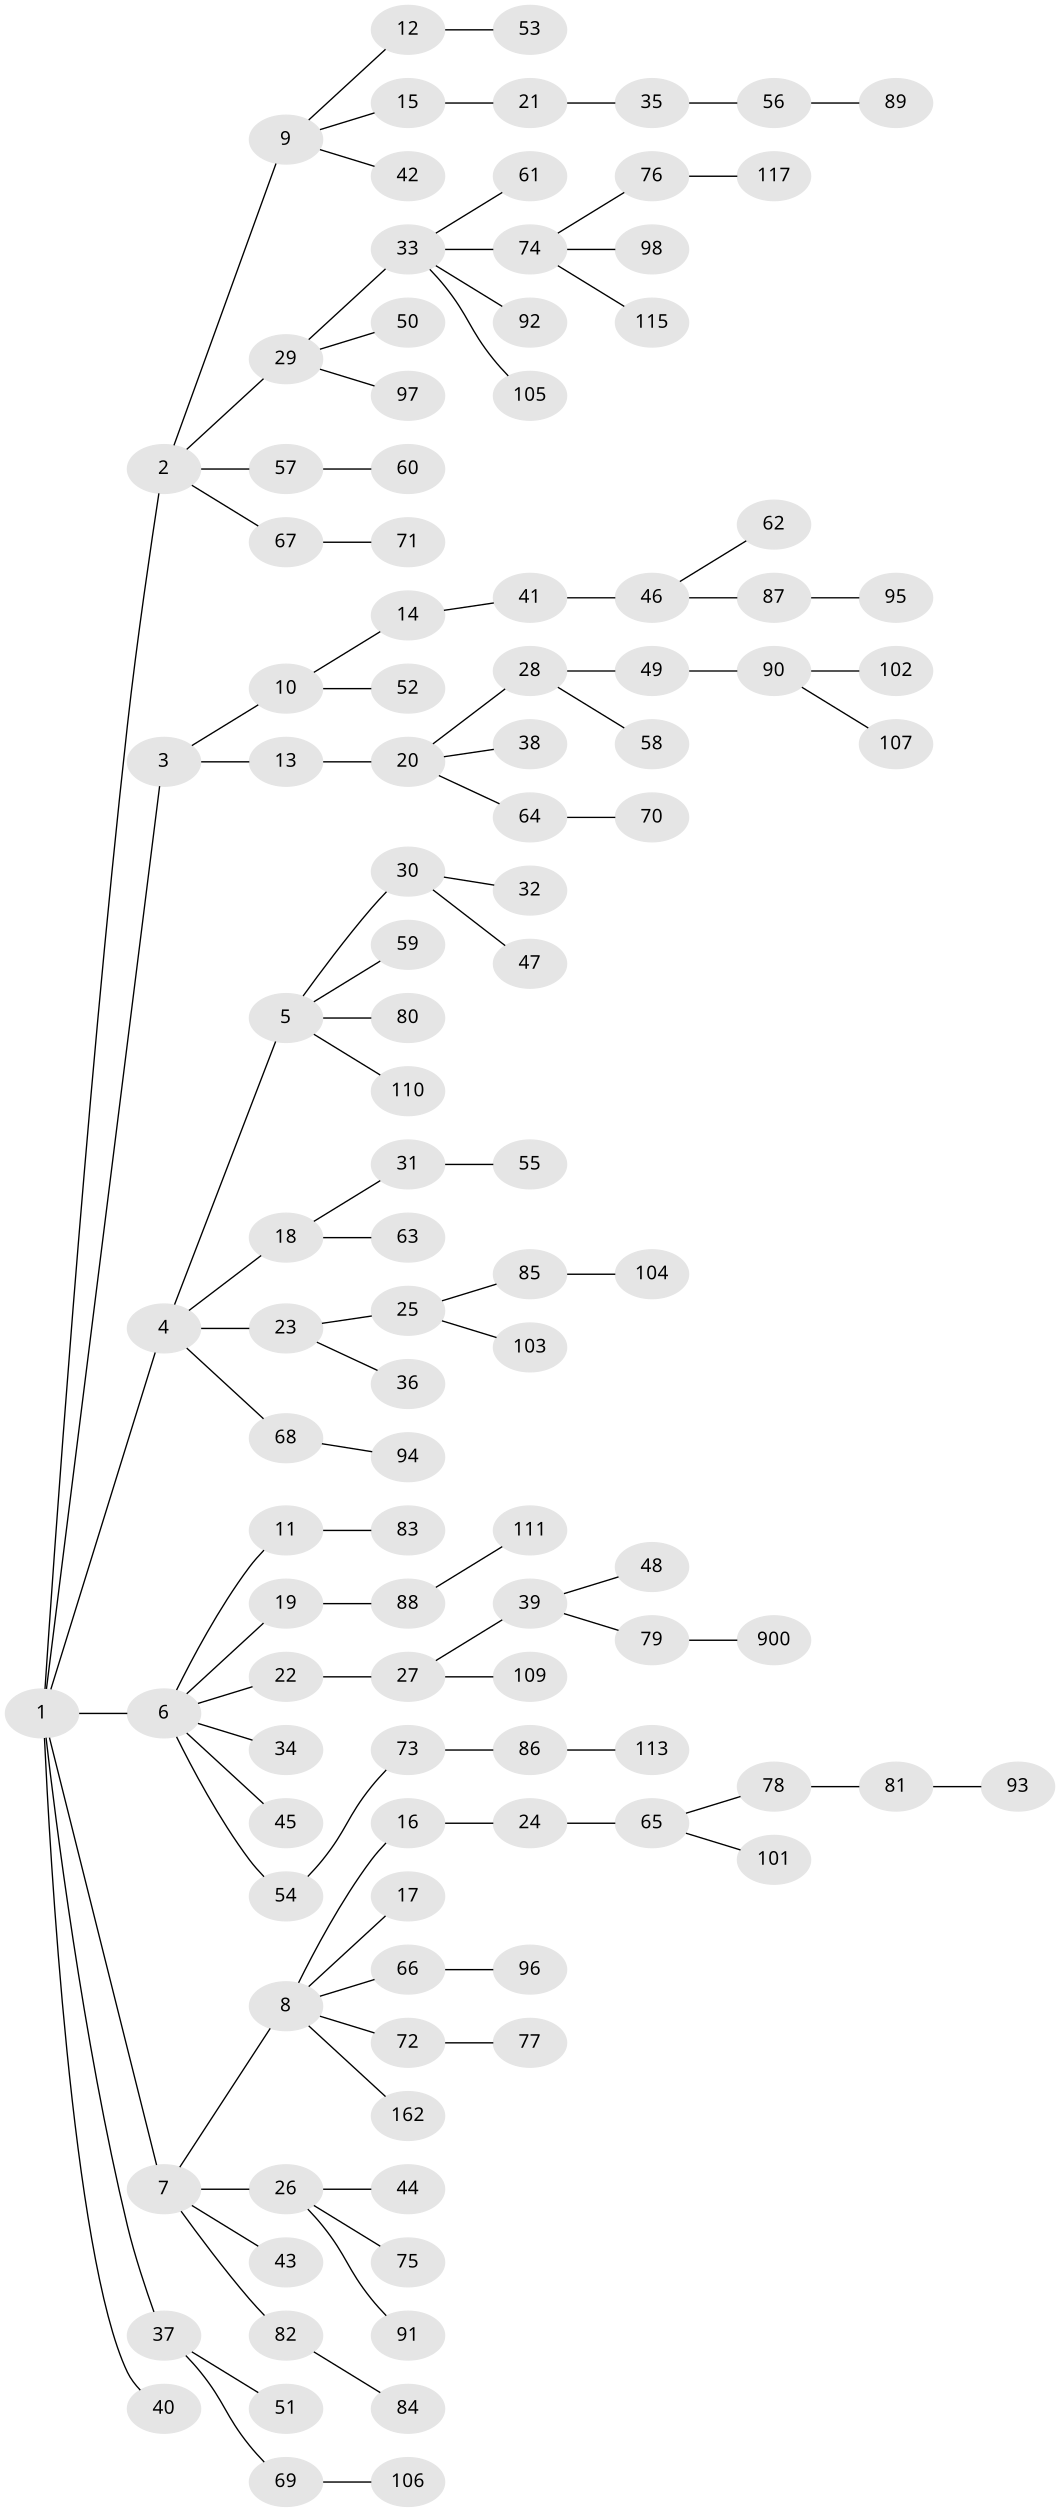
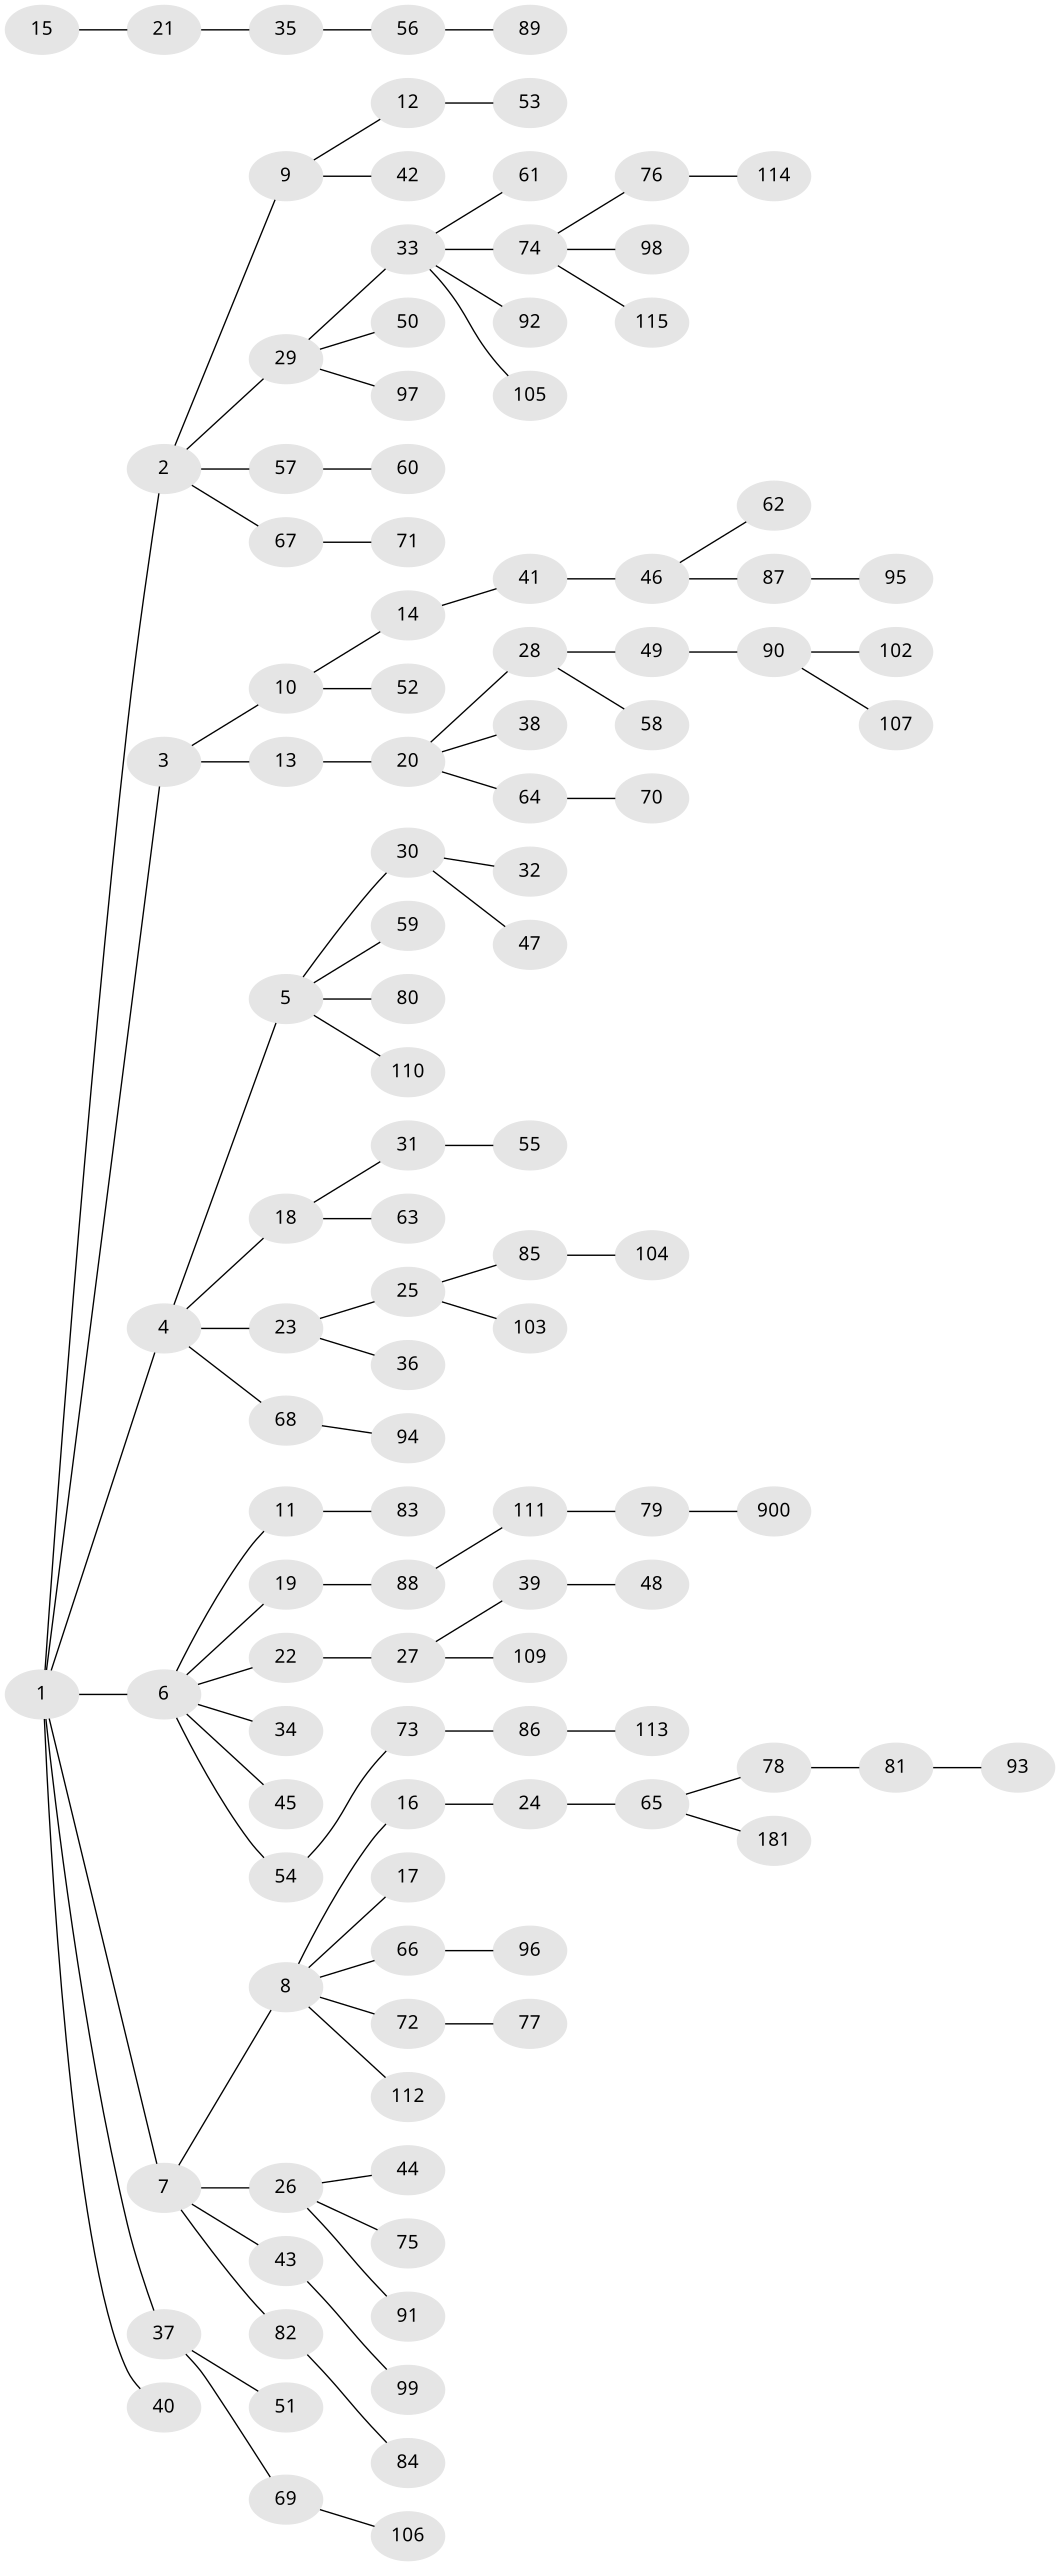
(347, 121) -> none
(774, 176) -> (774, 176)
(591, 1622) -> (591, 1511)
(774, 1860) -> (774, 1841)
(408, 2116) -> (408, 2097)
none -> (408, 2390)
